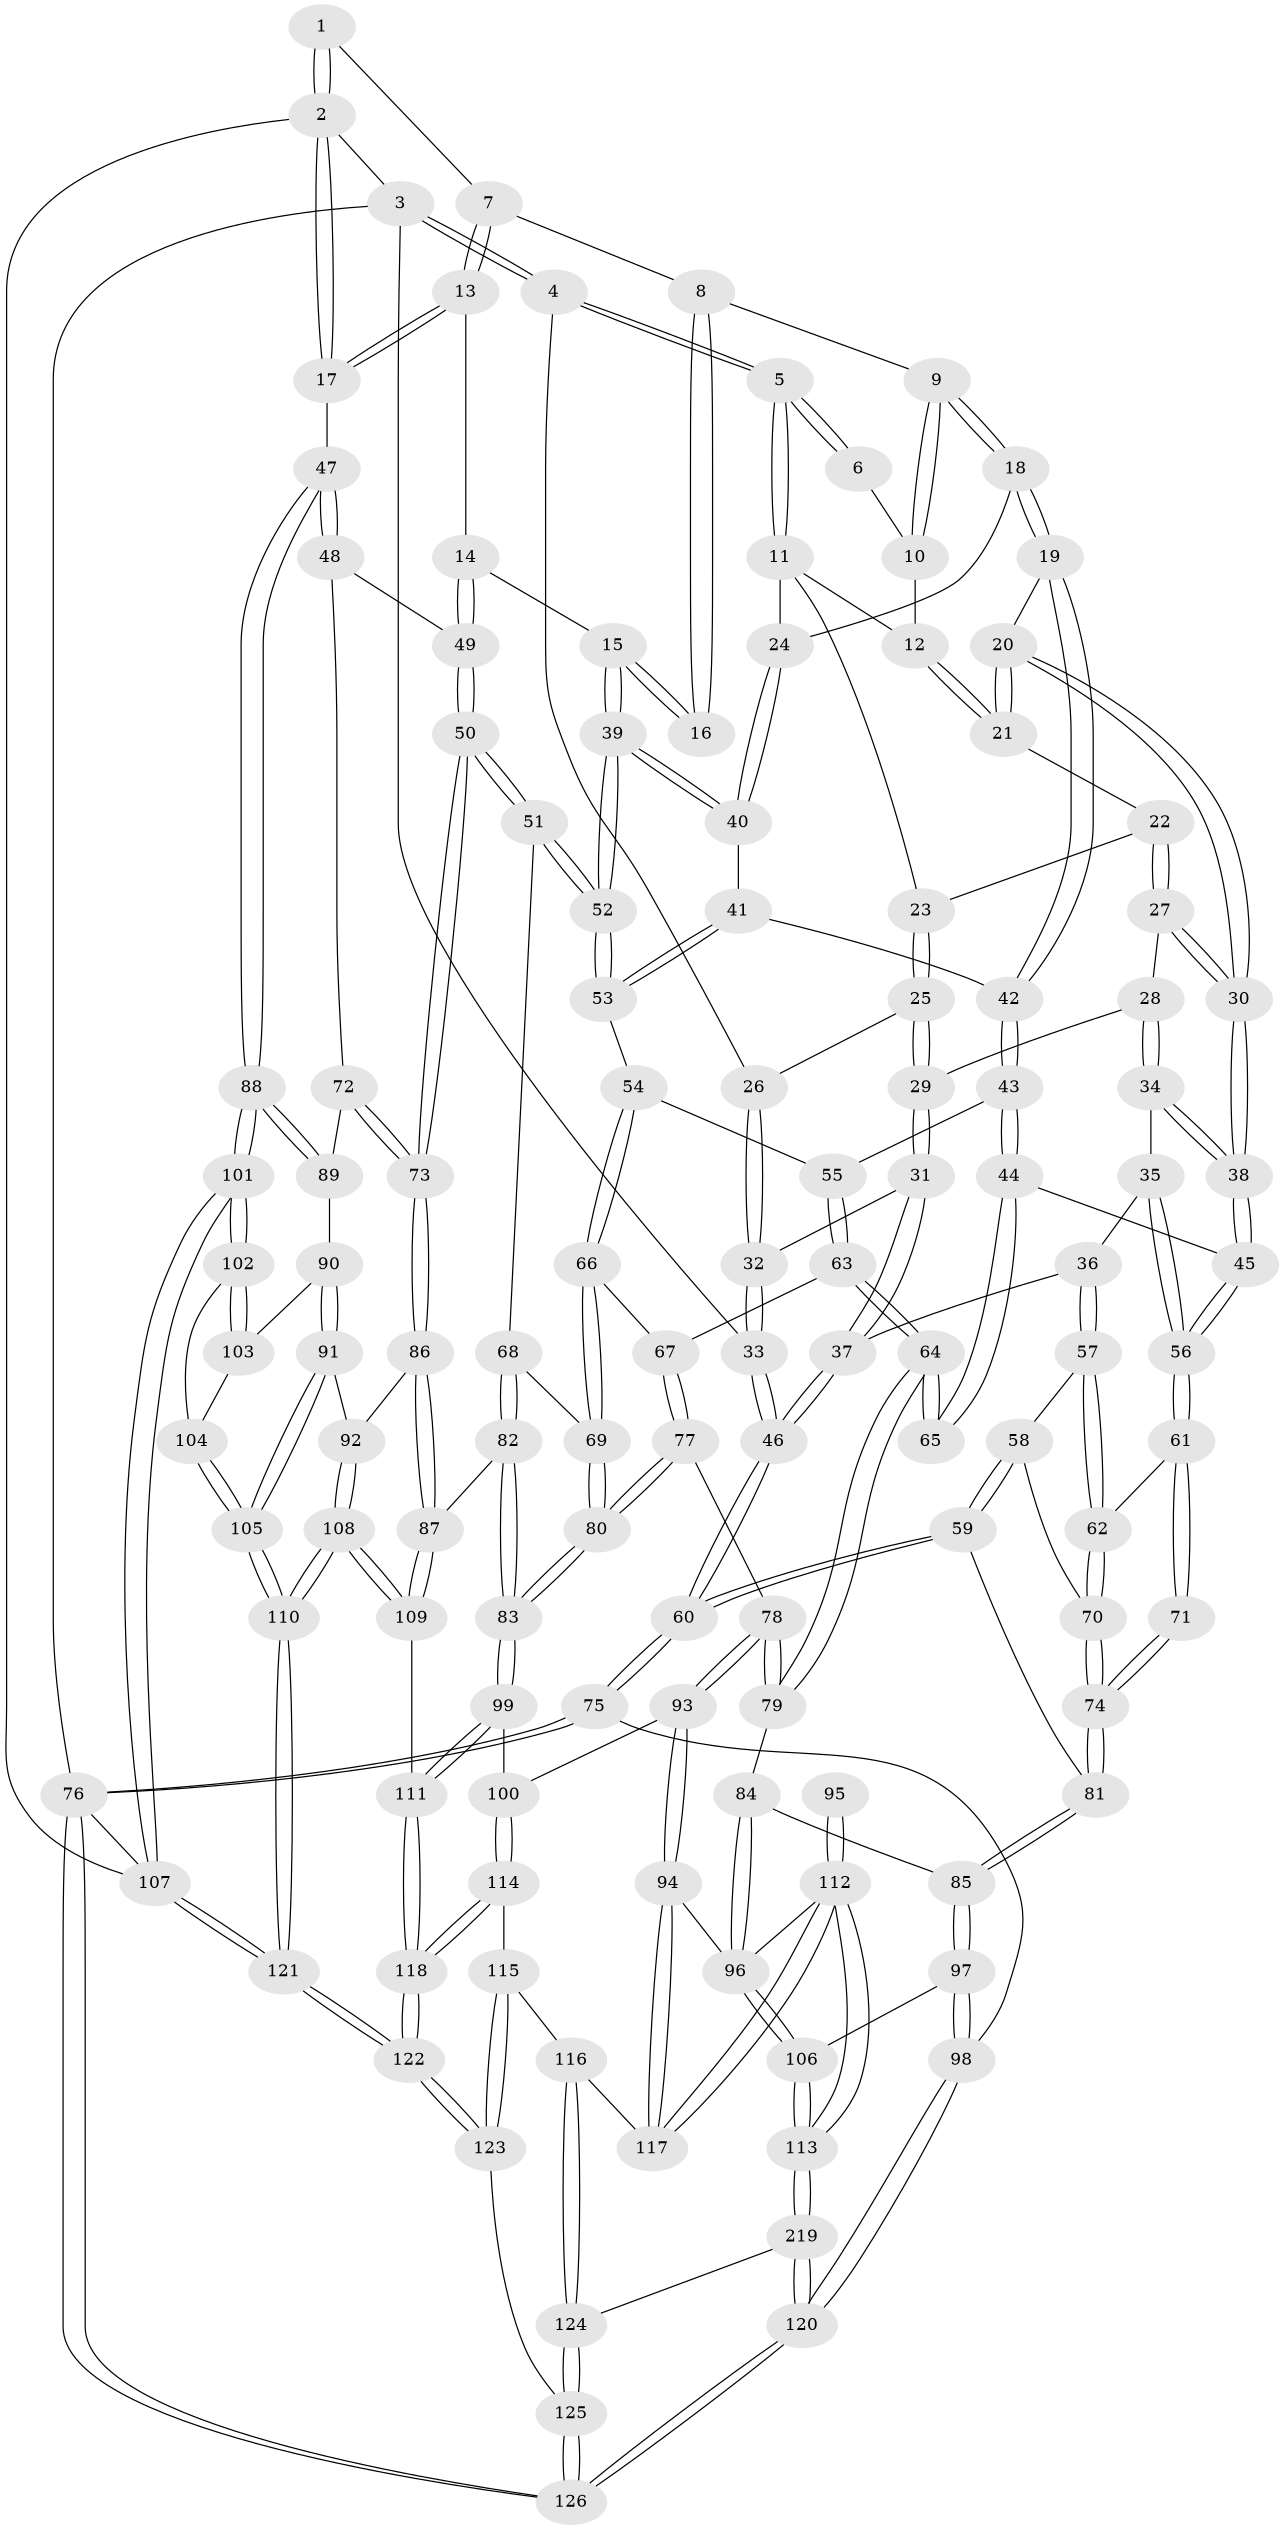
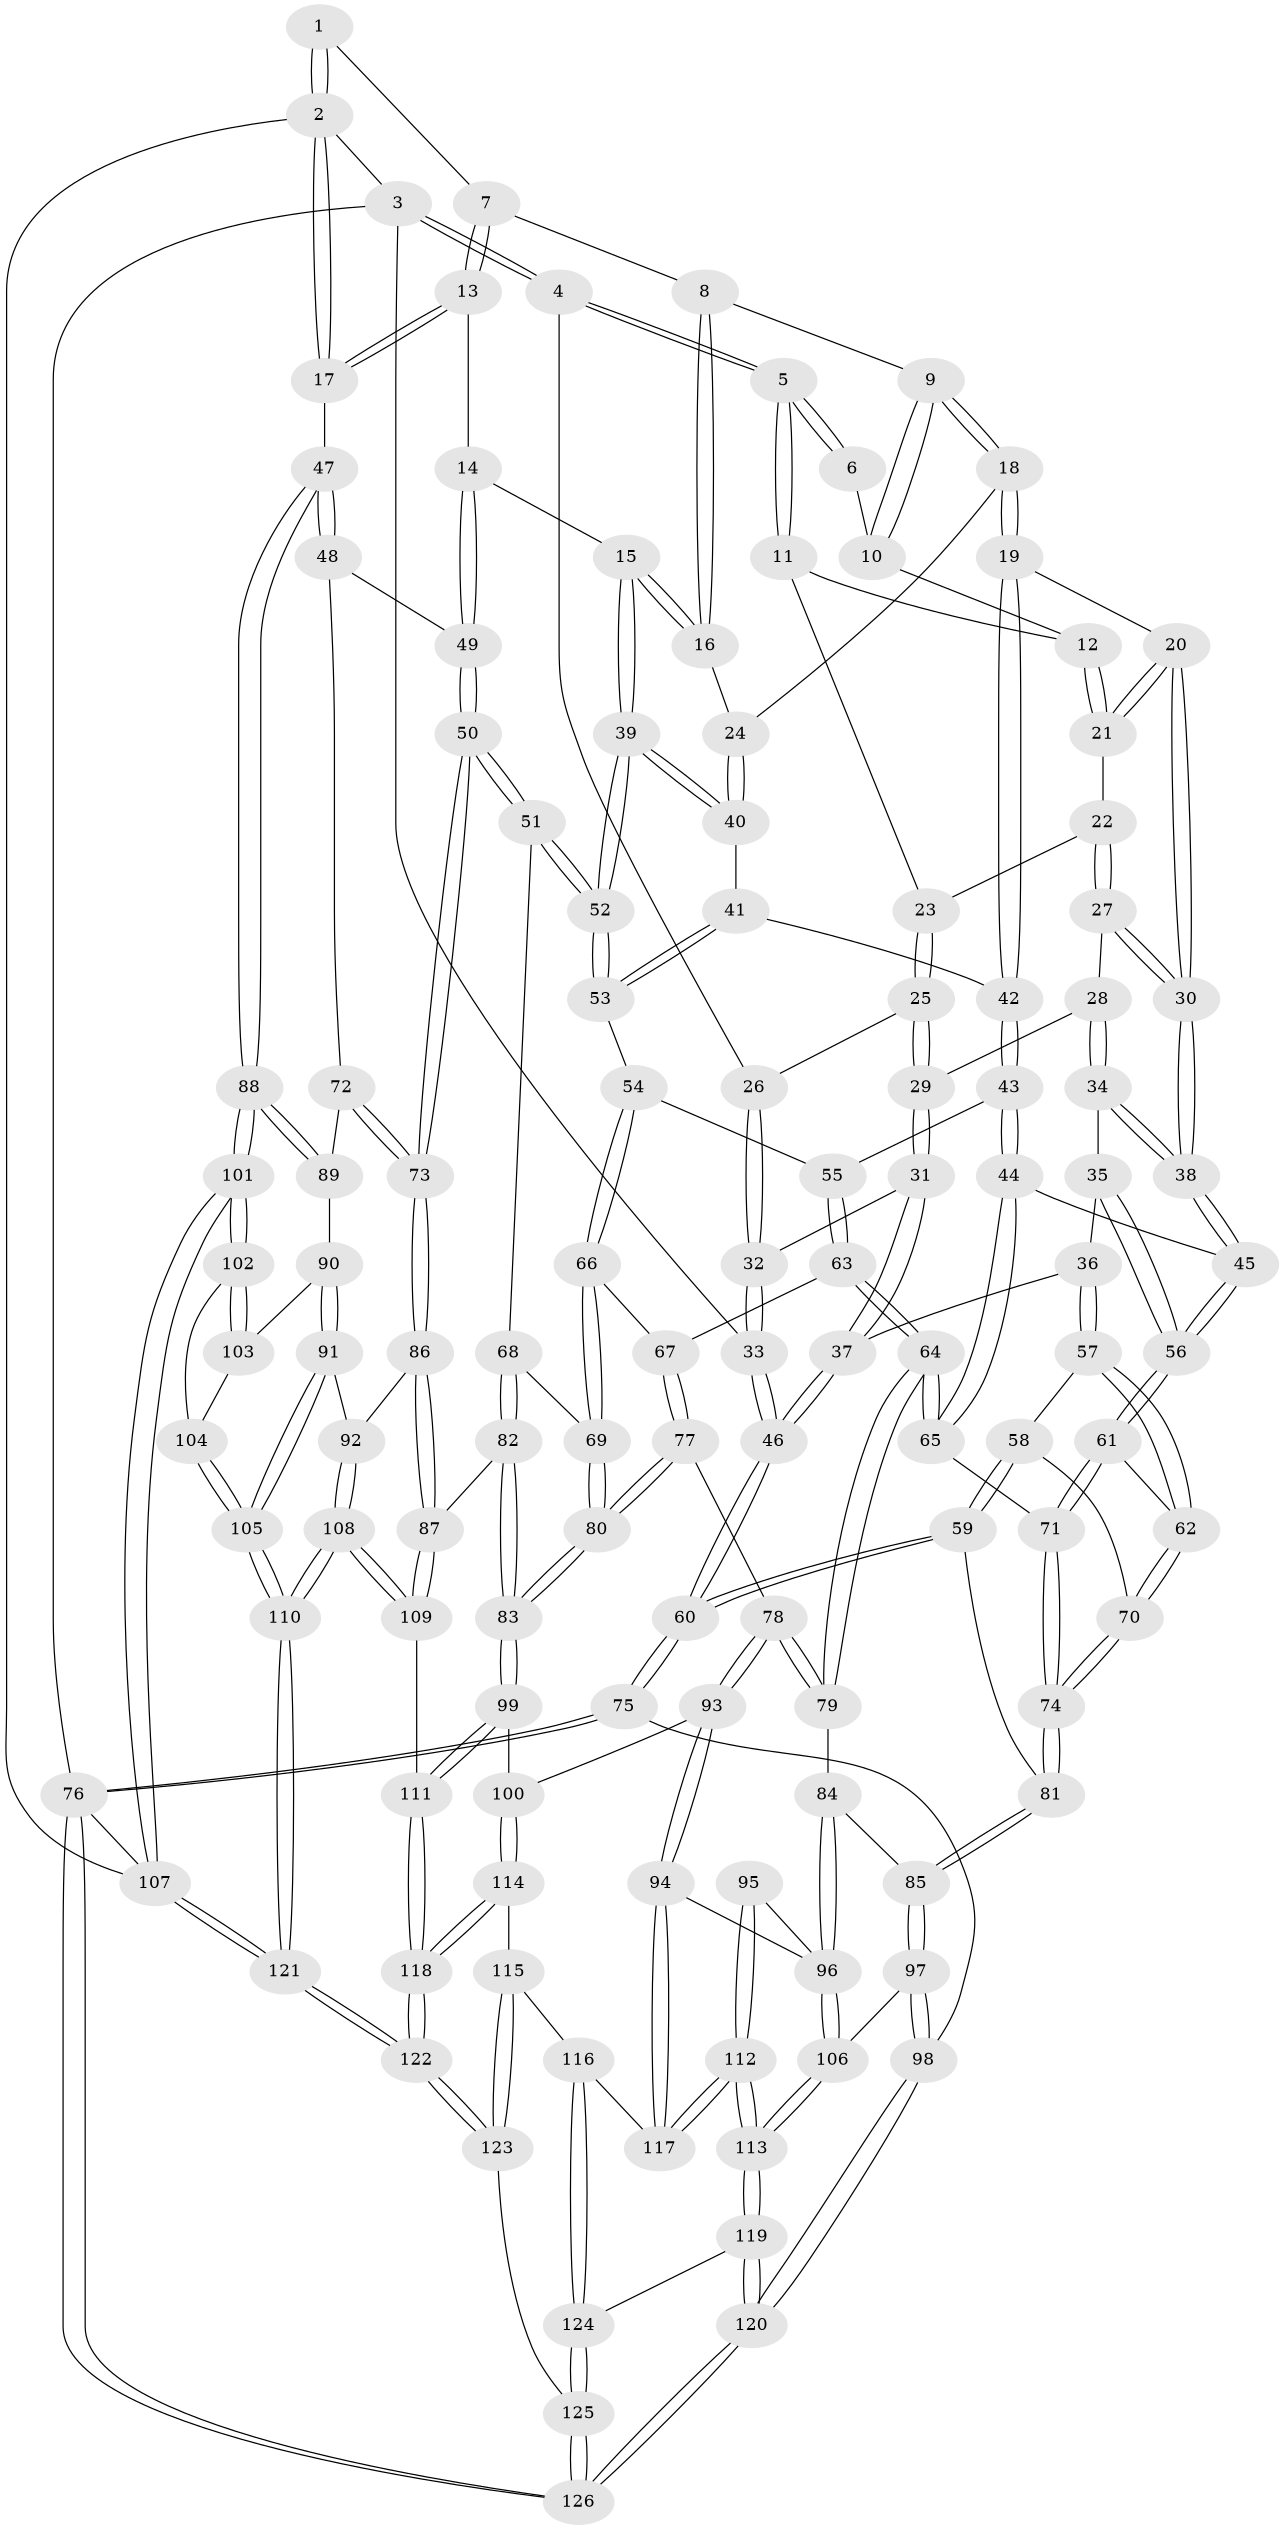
(780, 602) -> (720, 690)
none -> (978, 1476)
(785, 1928) -> (789, 1928)
(802, 2237) -> (752, 2237)
